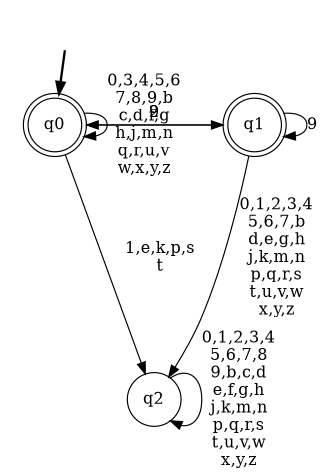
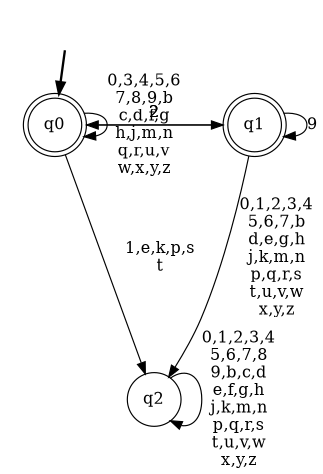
(155, 113) -> (155, 113)
